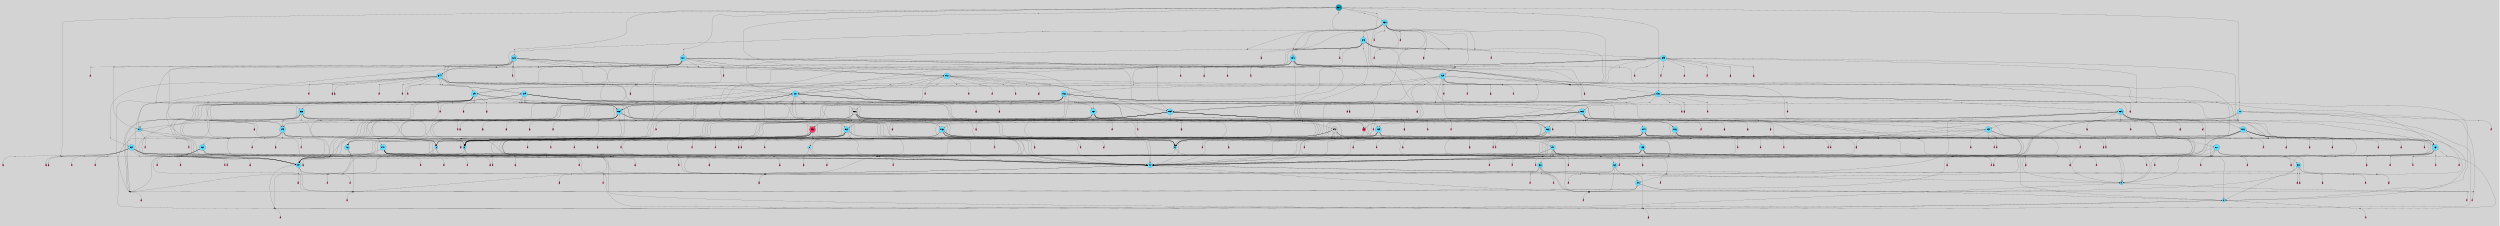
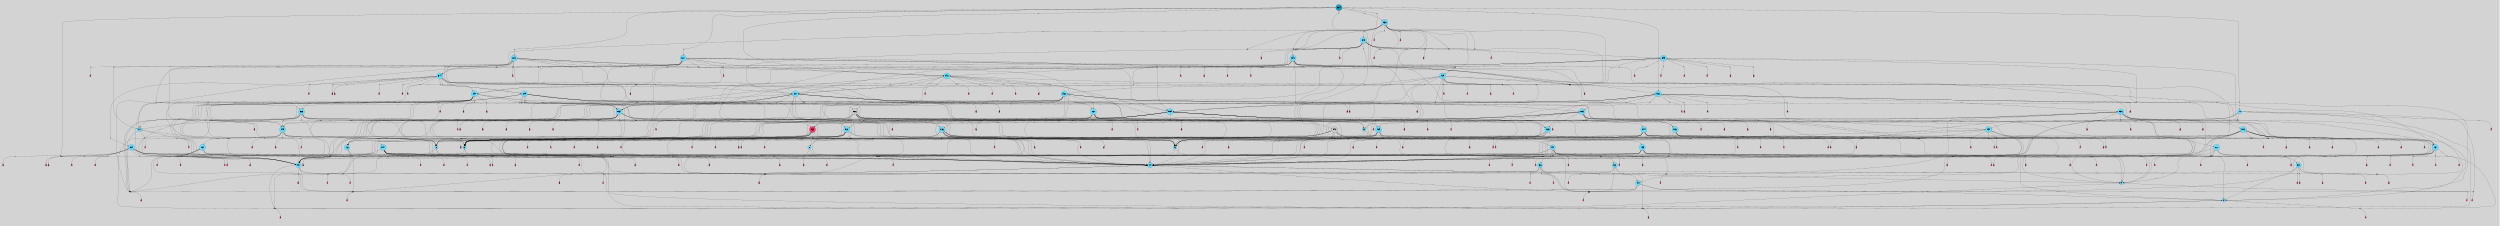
(1364, 130) -> (1364, 130)
